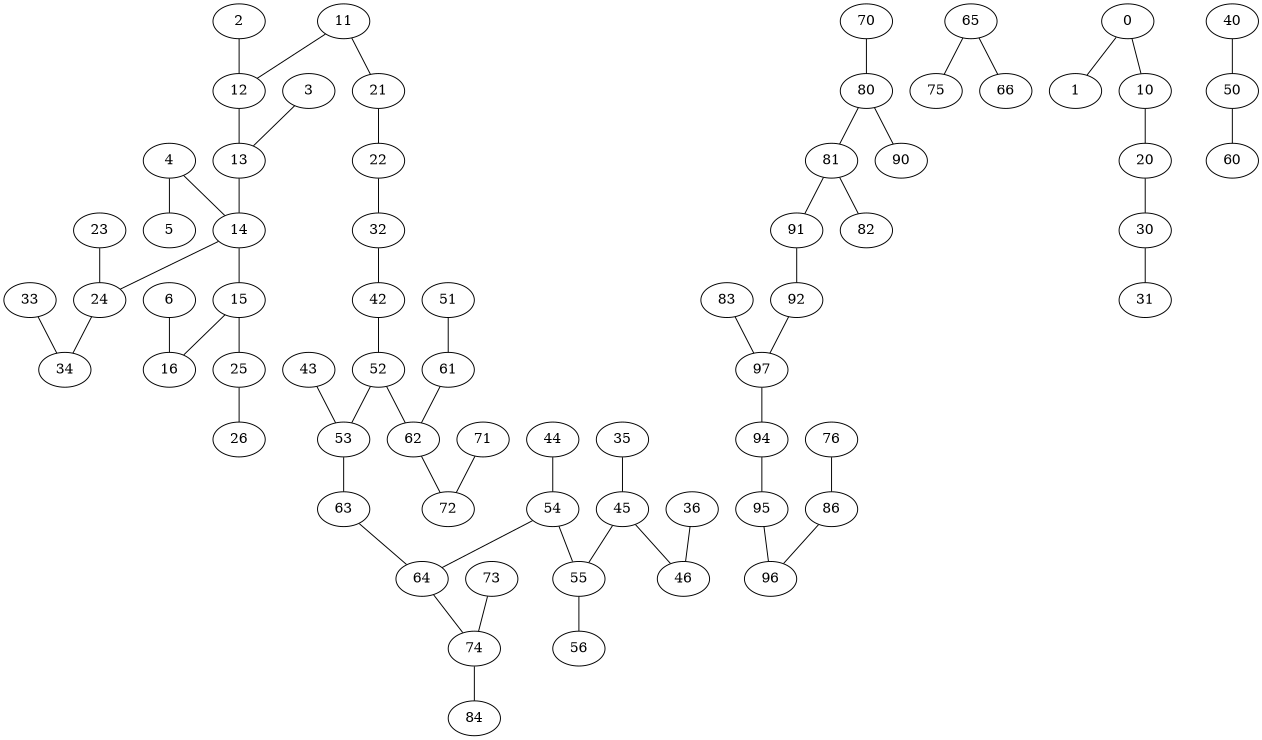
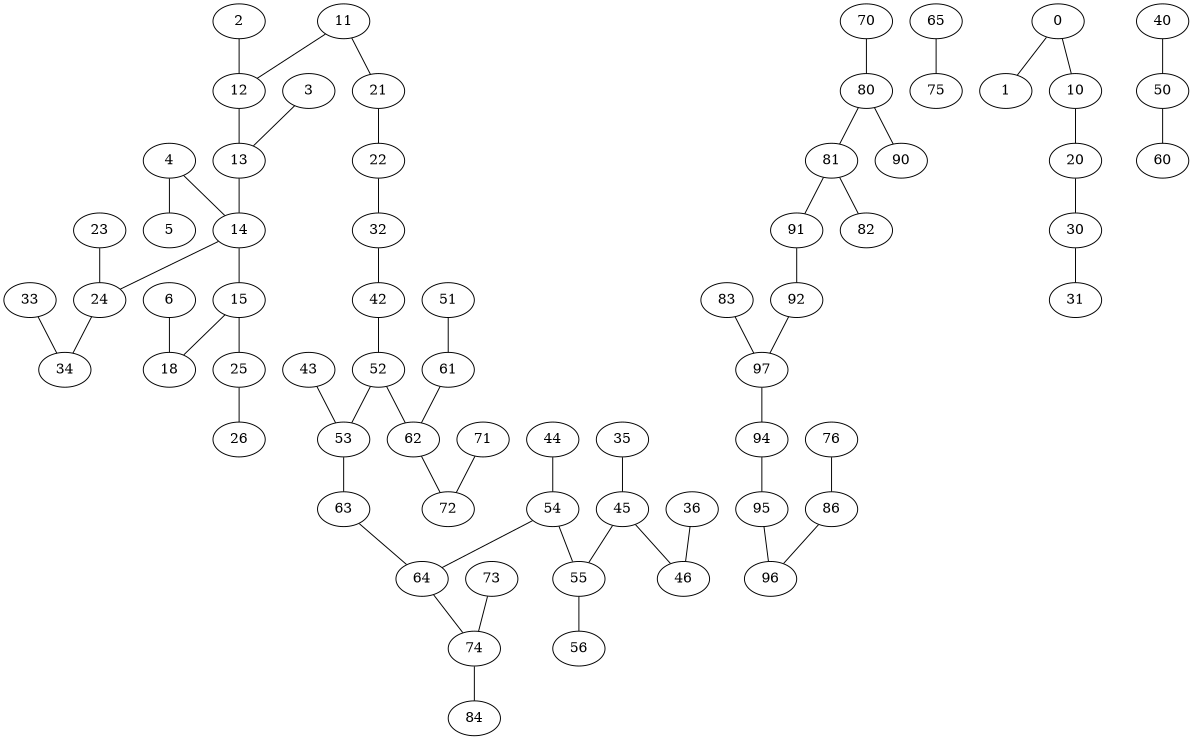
(1006, 91) -> none
(169, 370) -> (169, 370)
